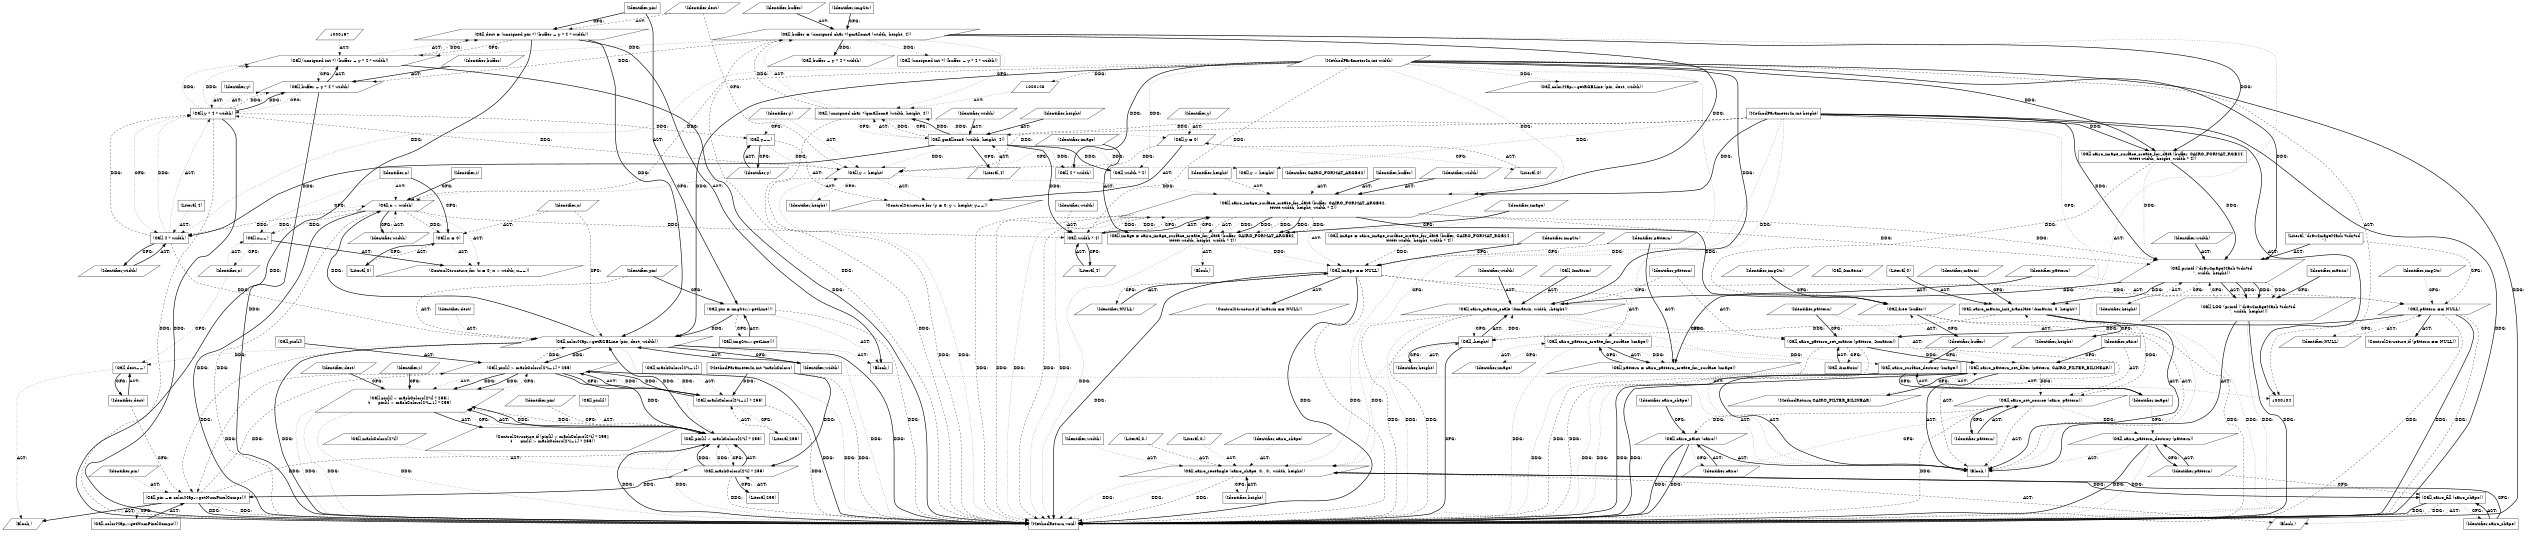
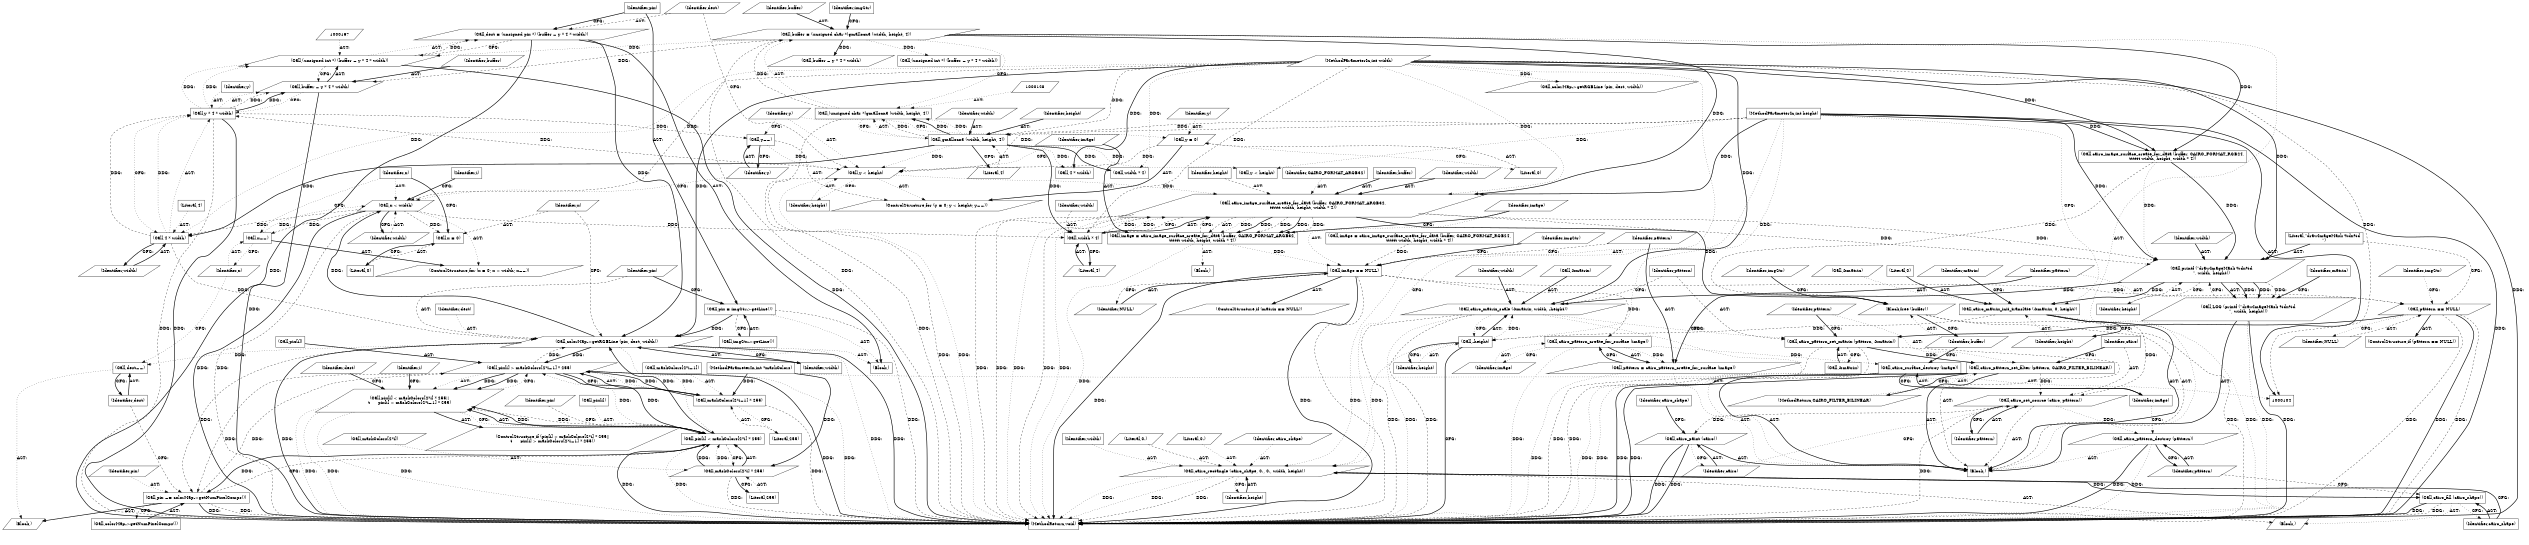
(1177, 66) -> (1129, 71)
(2370, 225) -> (2370, 225)
(1618, 252) -> (1618, 252)
(459, 255) -> none
(1635, 309) -> (1635, 309)
(1907, 309) -> (1907, 309)
none -> (618, 410)
(295, 471) -> (295, 471)
(463, 494) -> (441, 455)
(866, 500) -> none
